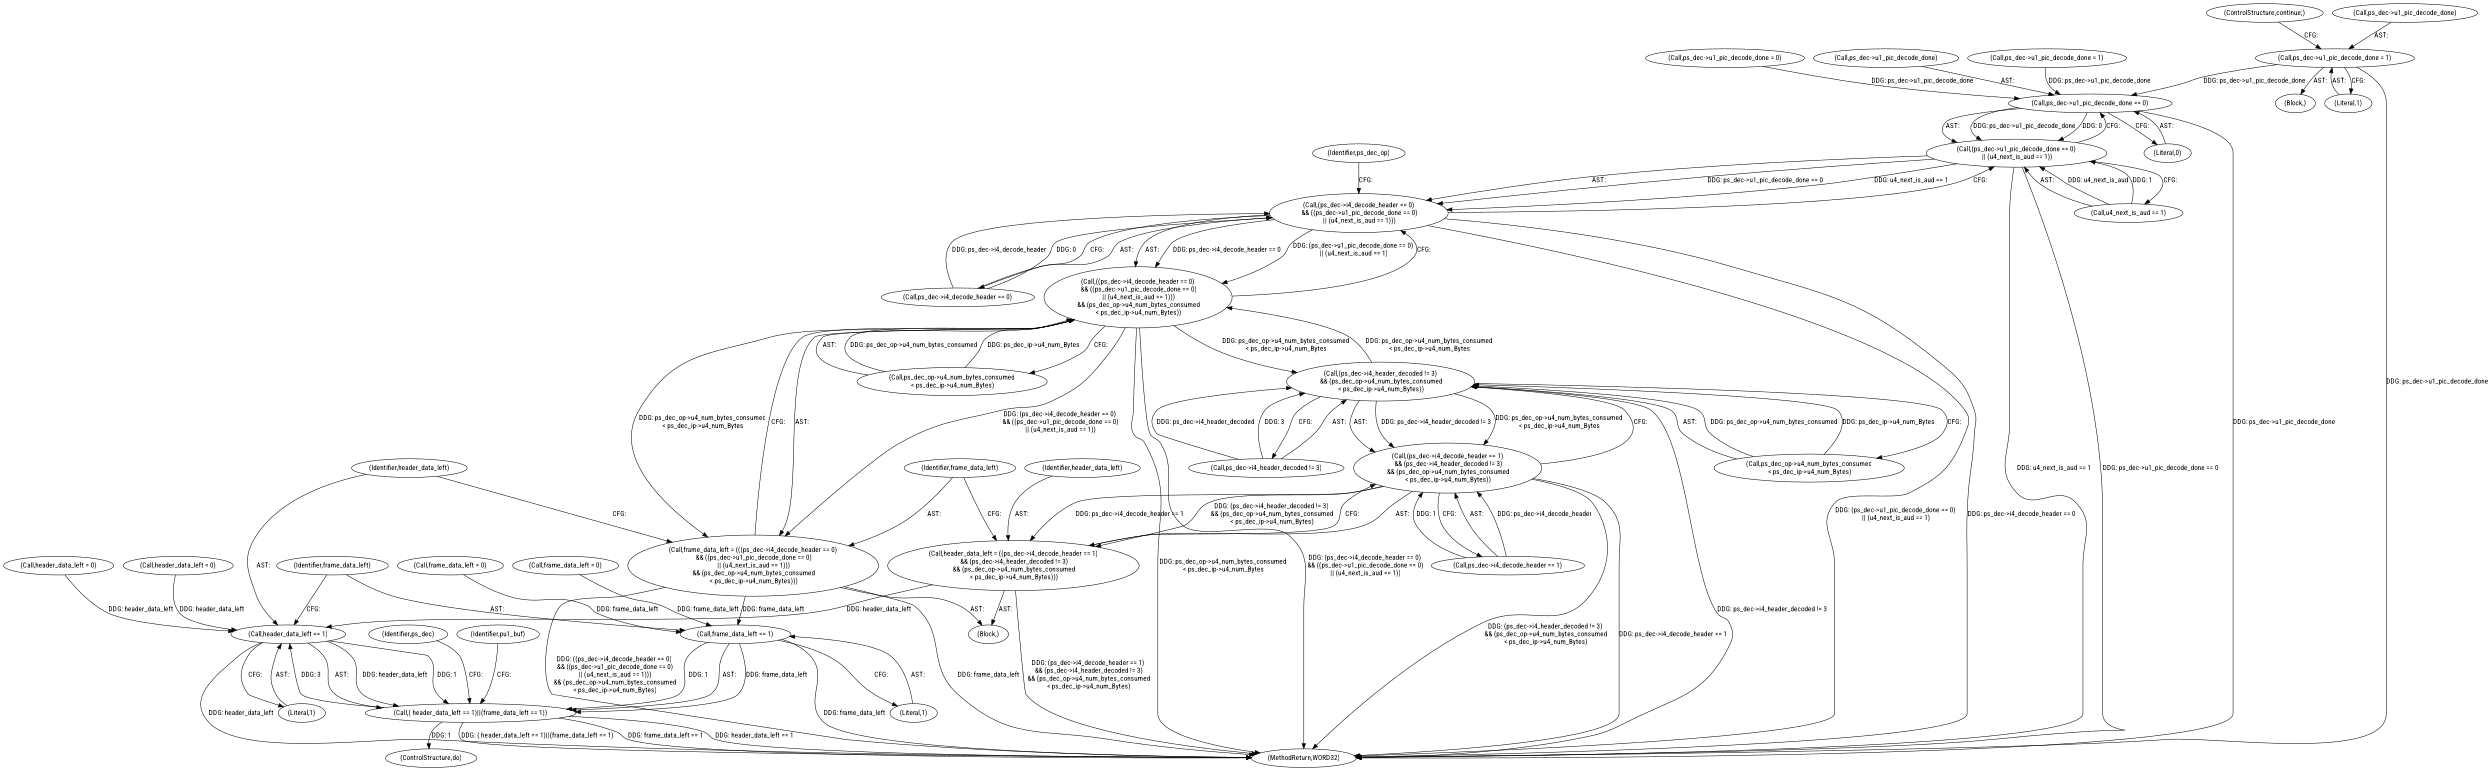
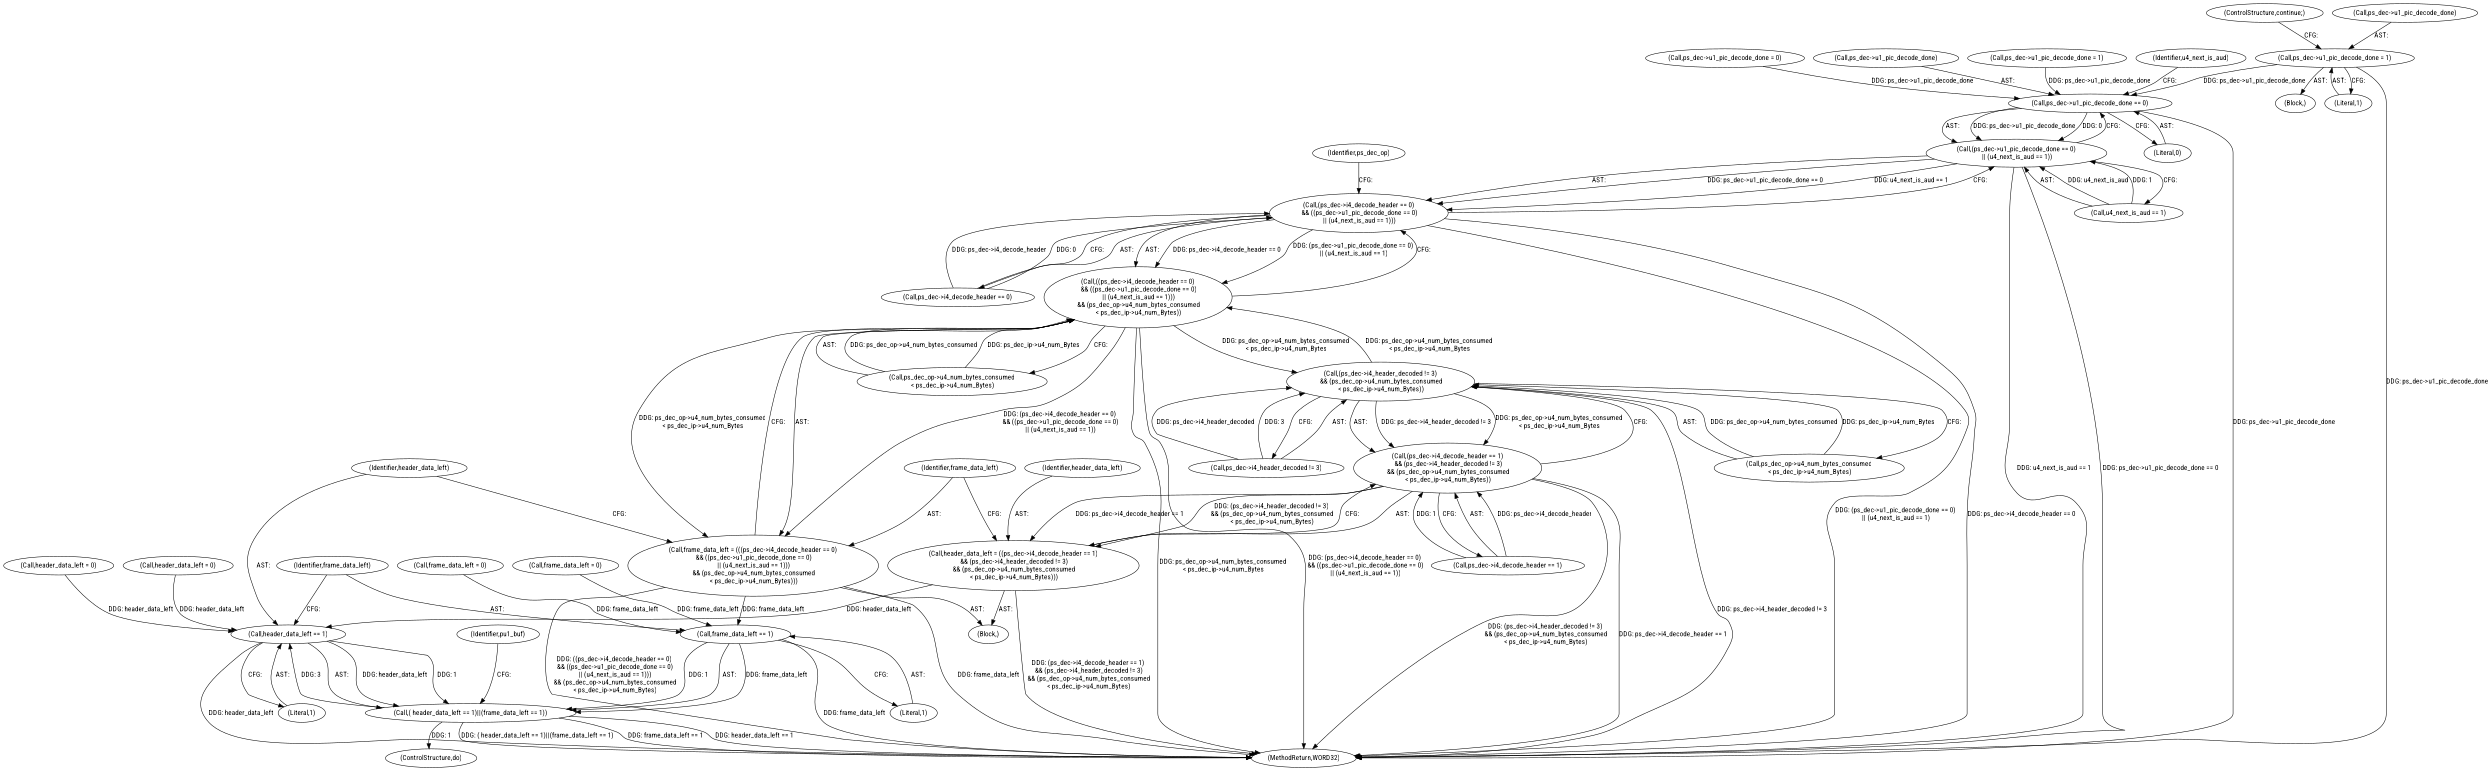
none -> (2191, 58)
(408, 634) -> none
